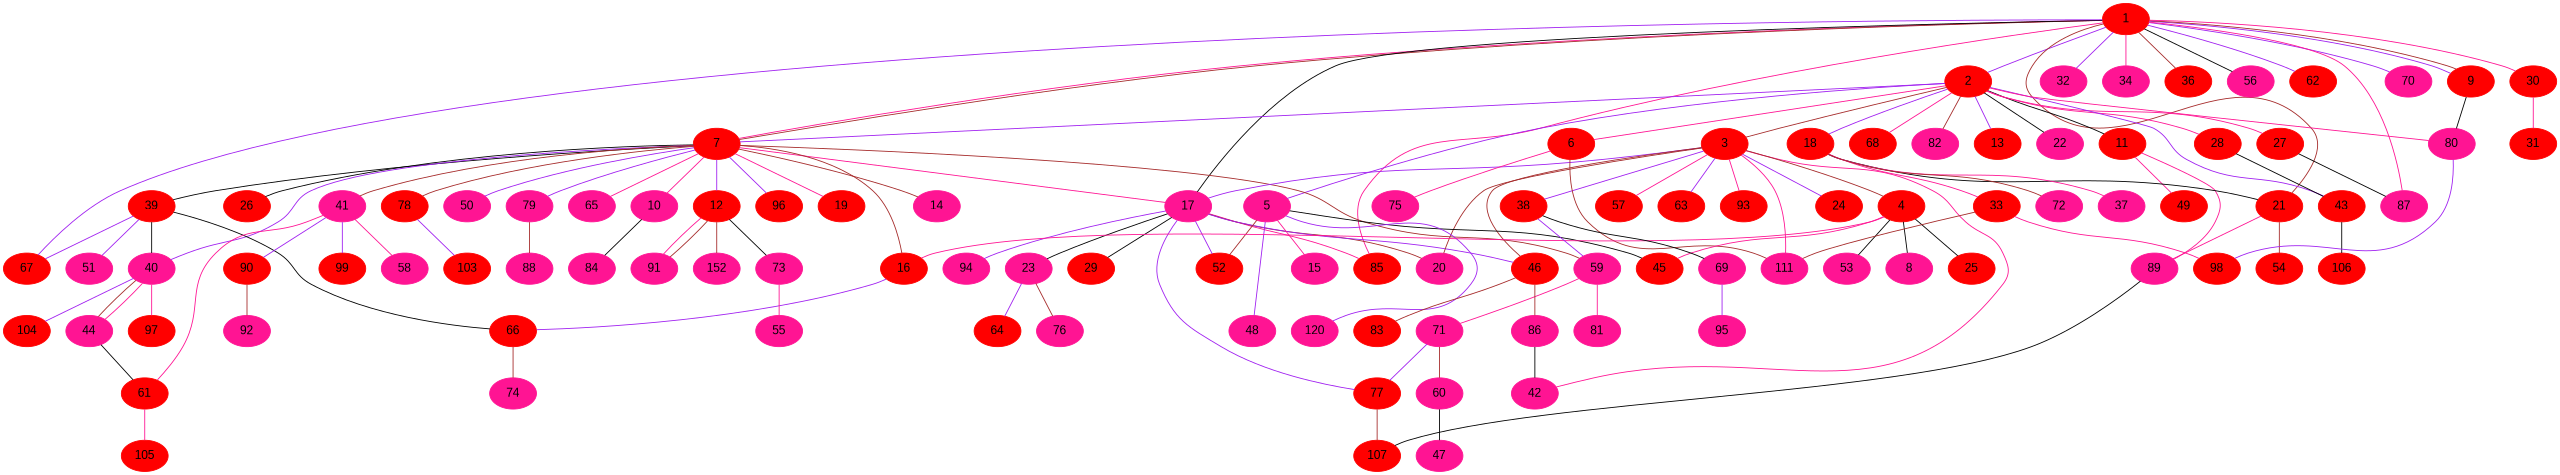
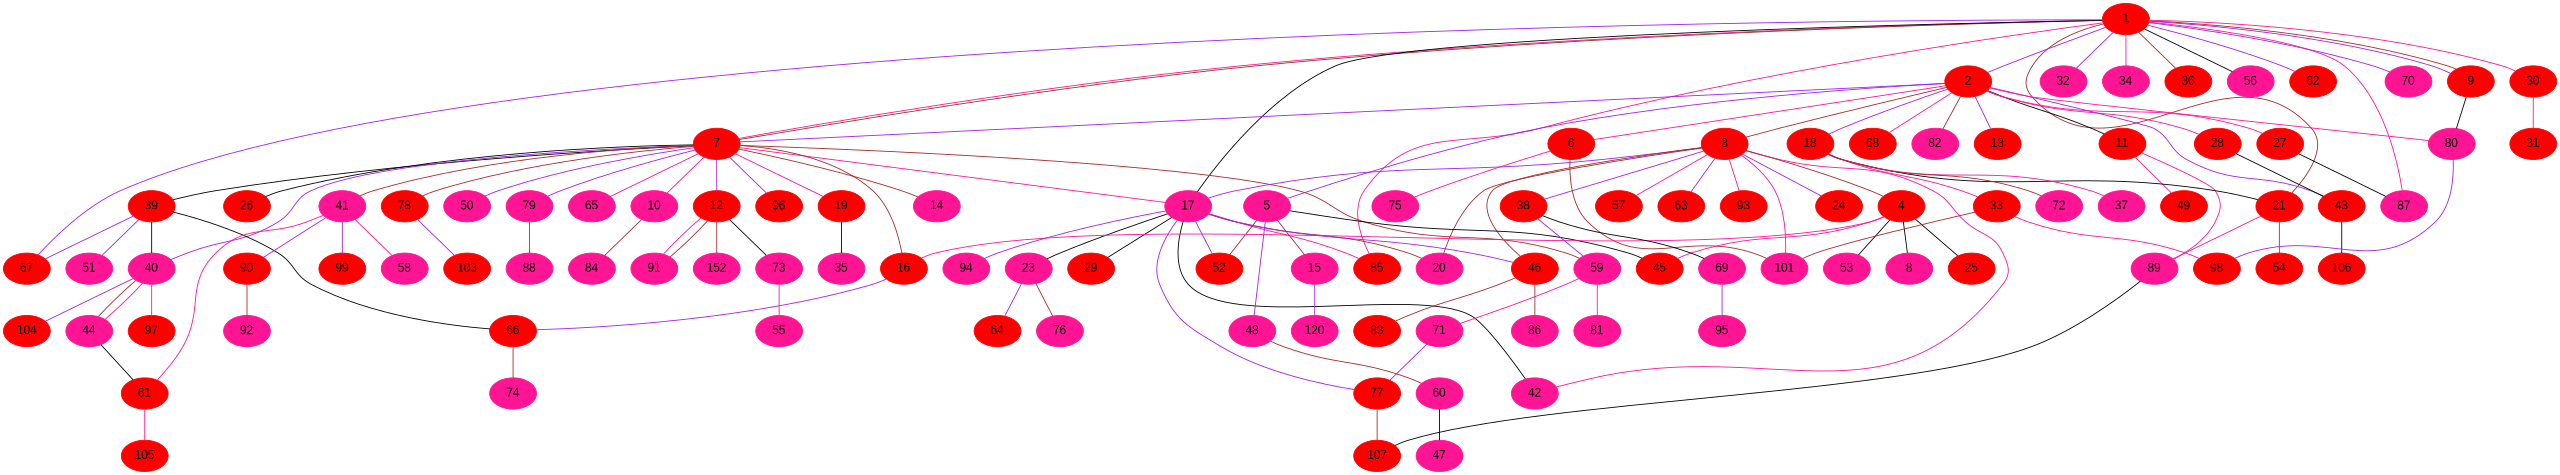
(2060, 144) -> none
(623, 237) -> (623, 237)
(1295, 243) -> (1295, 243)
(1476, 264) -> (1315, 300)
none -> (842, 269)
(1784, 269) -> (1784, 269)
(1440, 362) -> (1346, 362)
(1535, 362) -> (1337, 306)
